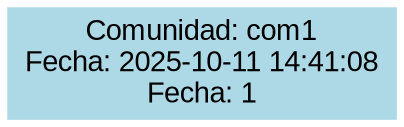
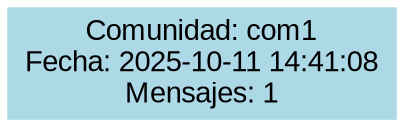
(202, 64) -> (202, 64)
